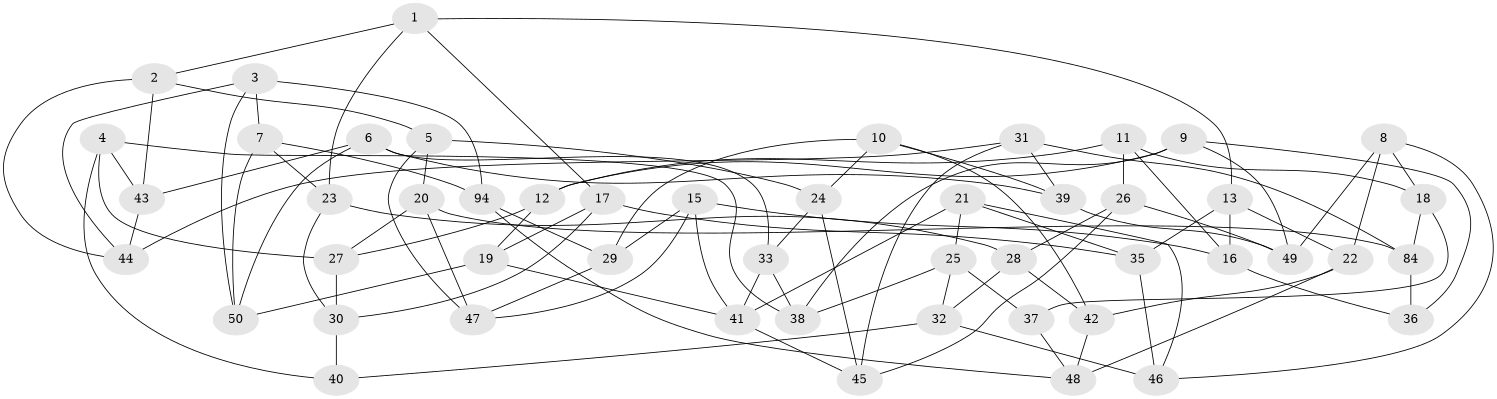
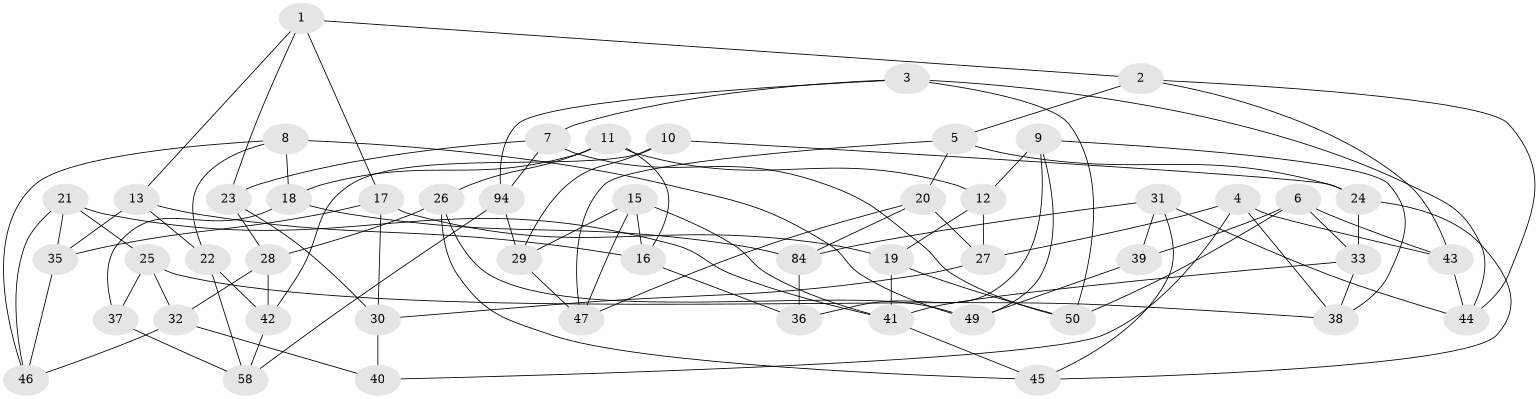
(973, 166) -> none
(1073, 380) -> (246, 380)
